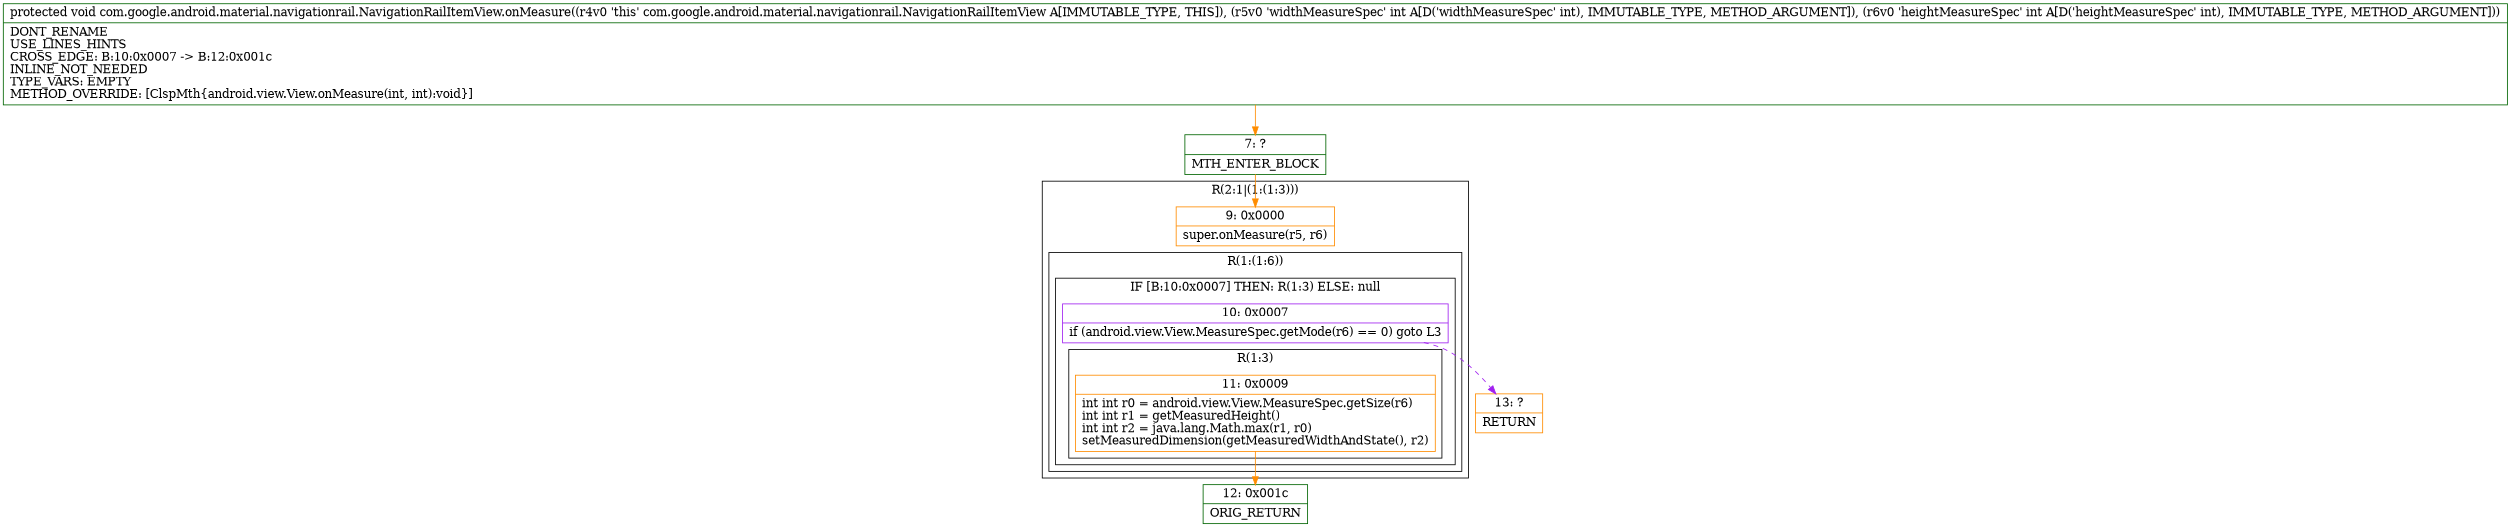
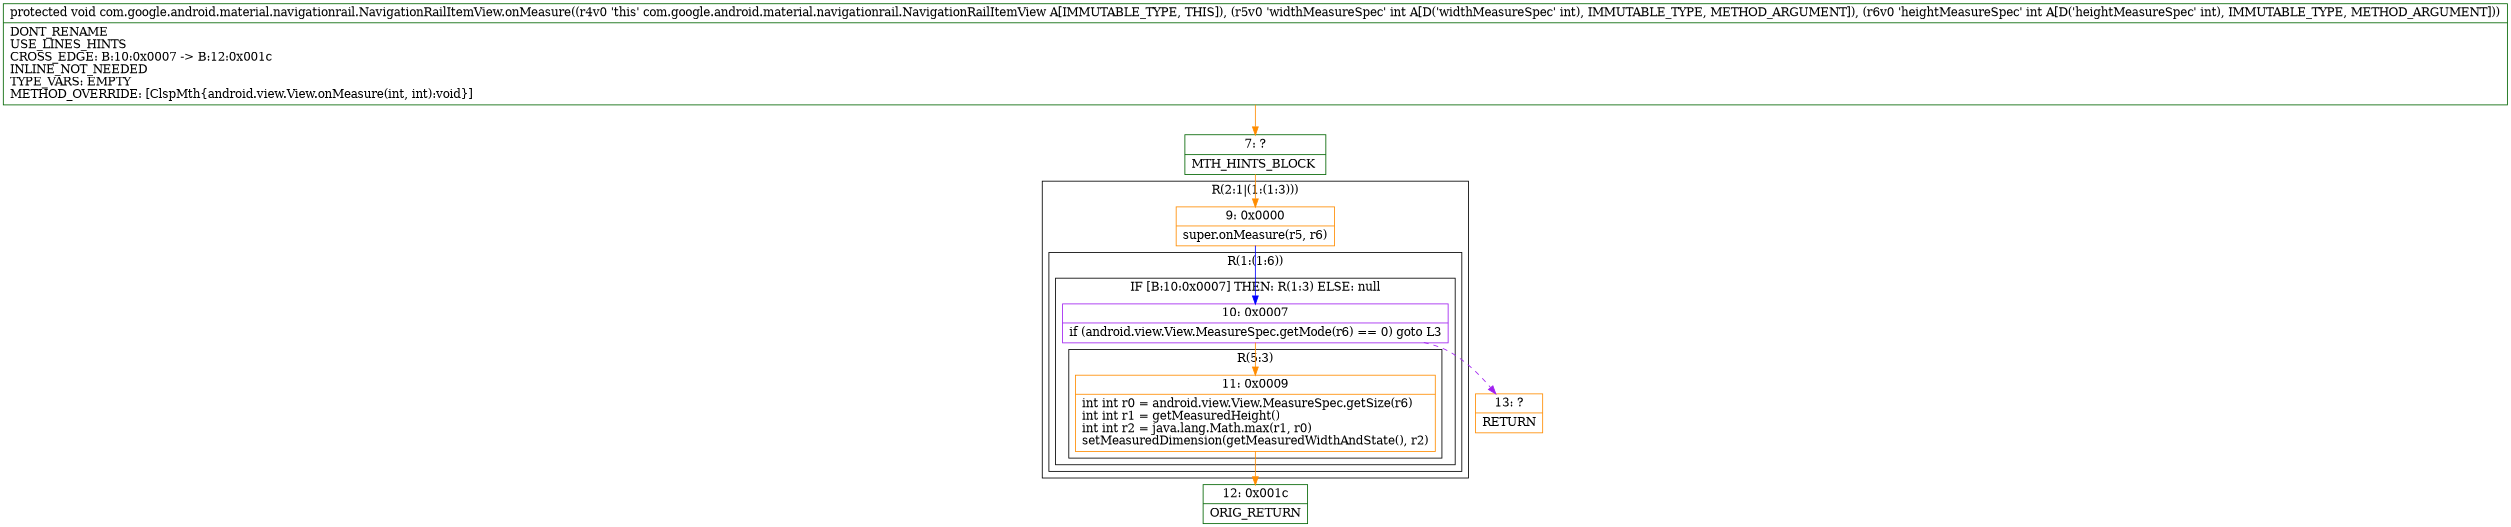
(1255, 164) -> (1253, 164)
none -> (1255, 271)
none -> (1255, 355)
(1255, 359) -> (1255, 359)
